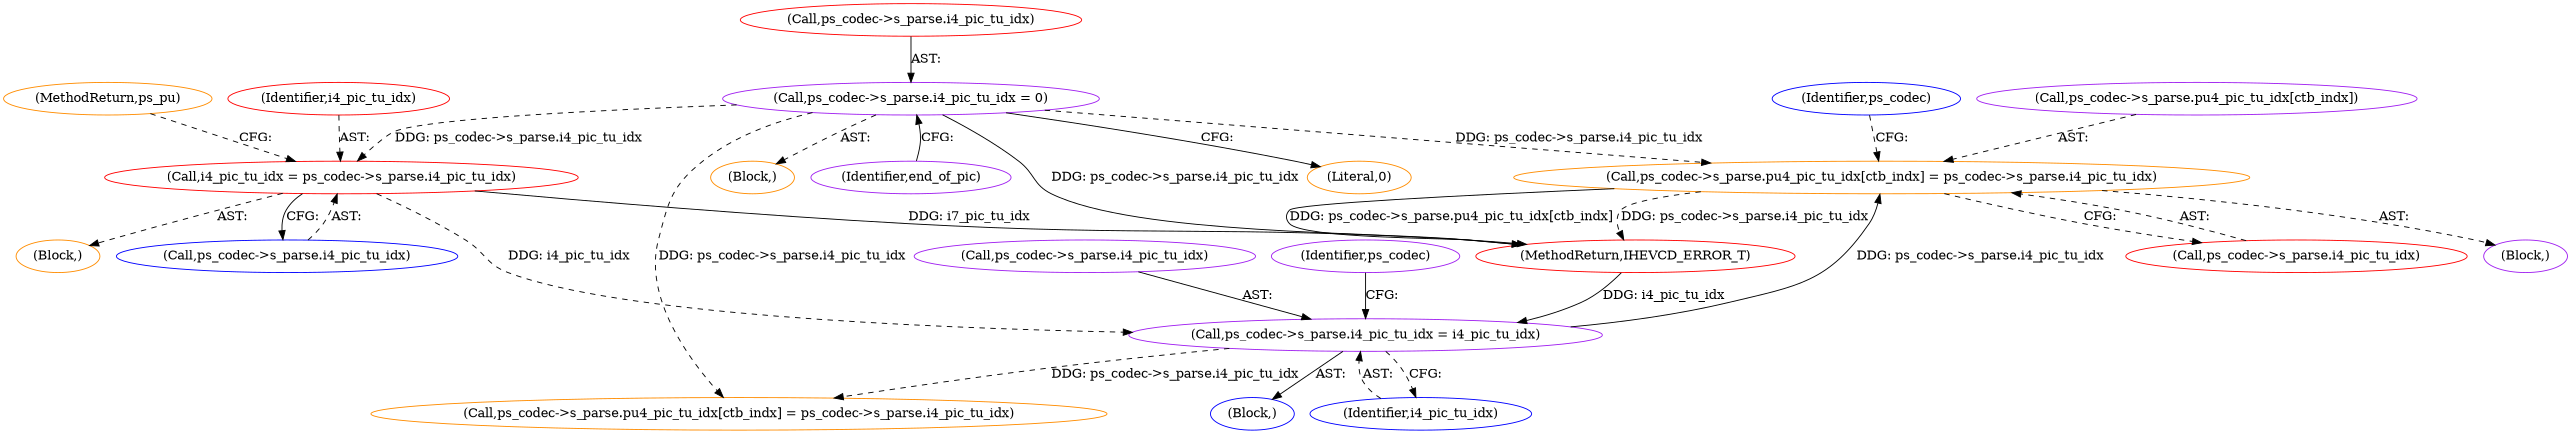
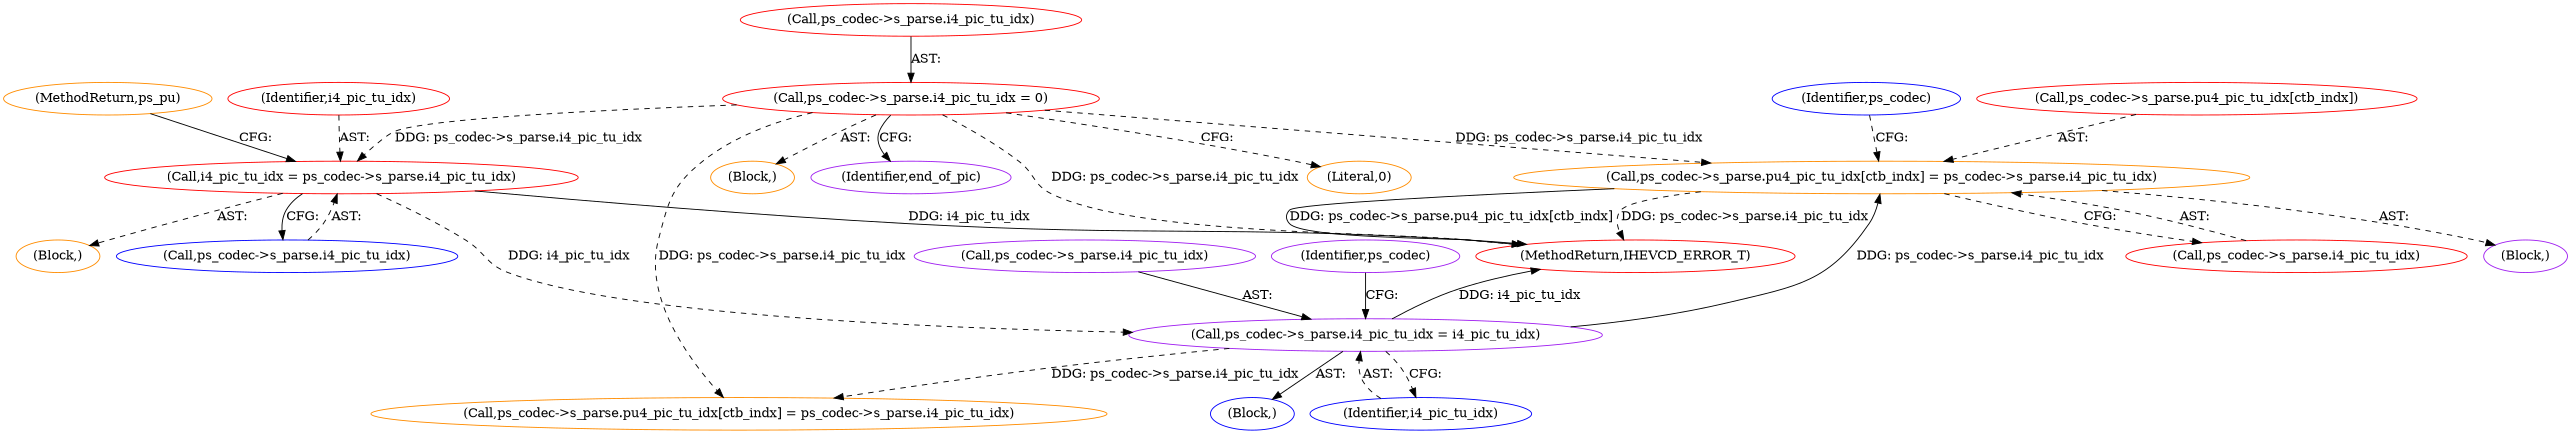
(911, 99) -> (911, 99)
(2197, 99) -> (2197, 99)
(219, 136) -> (219, 136)
(1159, 137) -> (1159, 137)
(920, 143) -> (879, 133)
(969, 217) -> (969, 217)
(1212, 226) -> (1212, 226)
(1578, 304) -> (1459, 289)
